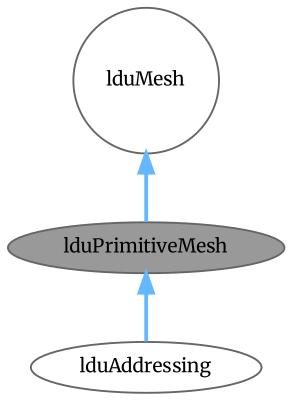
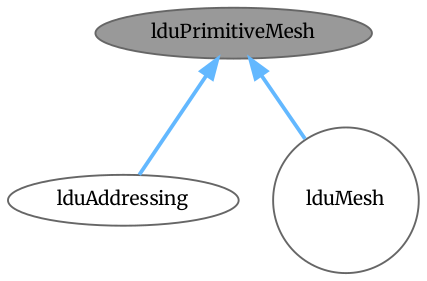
(146, 198) -> (283, 107)
